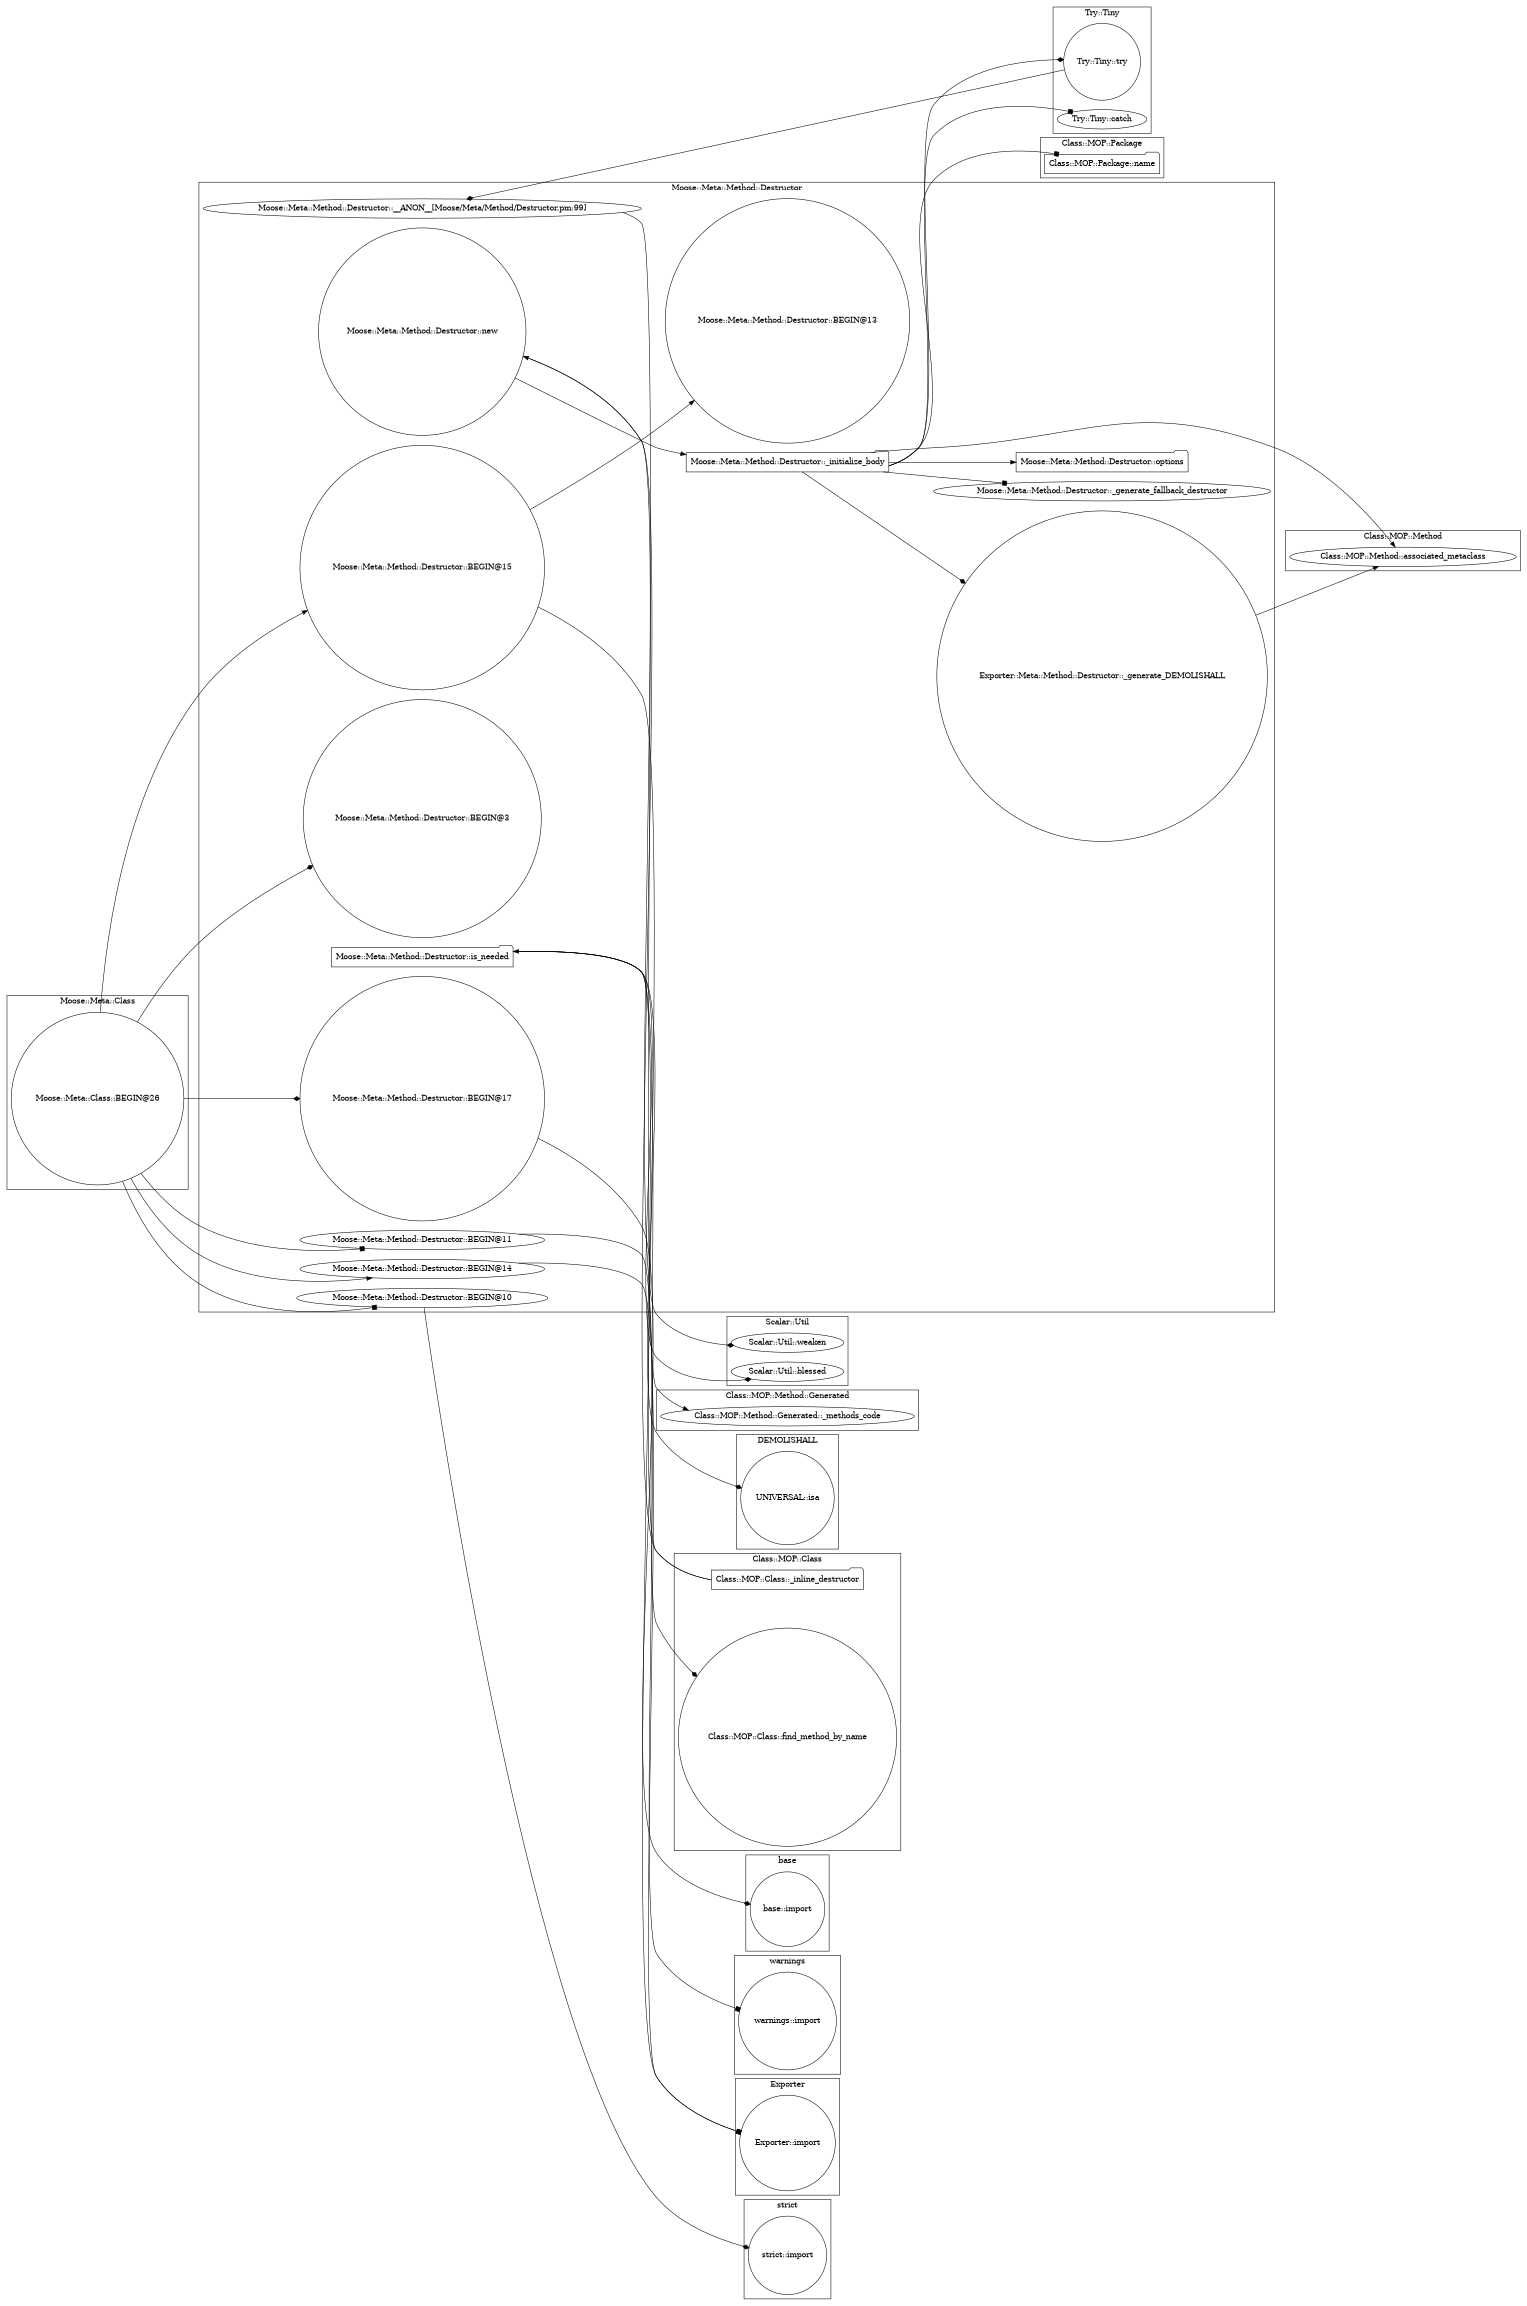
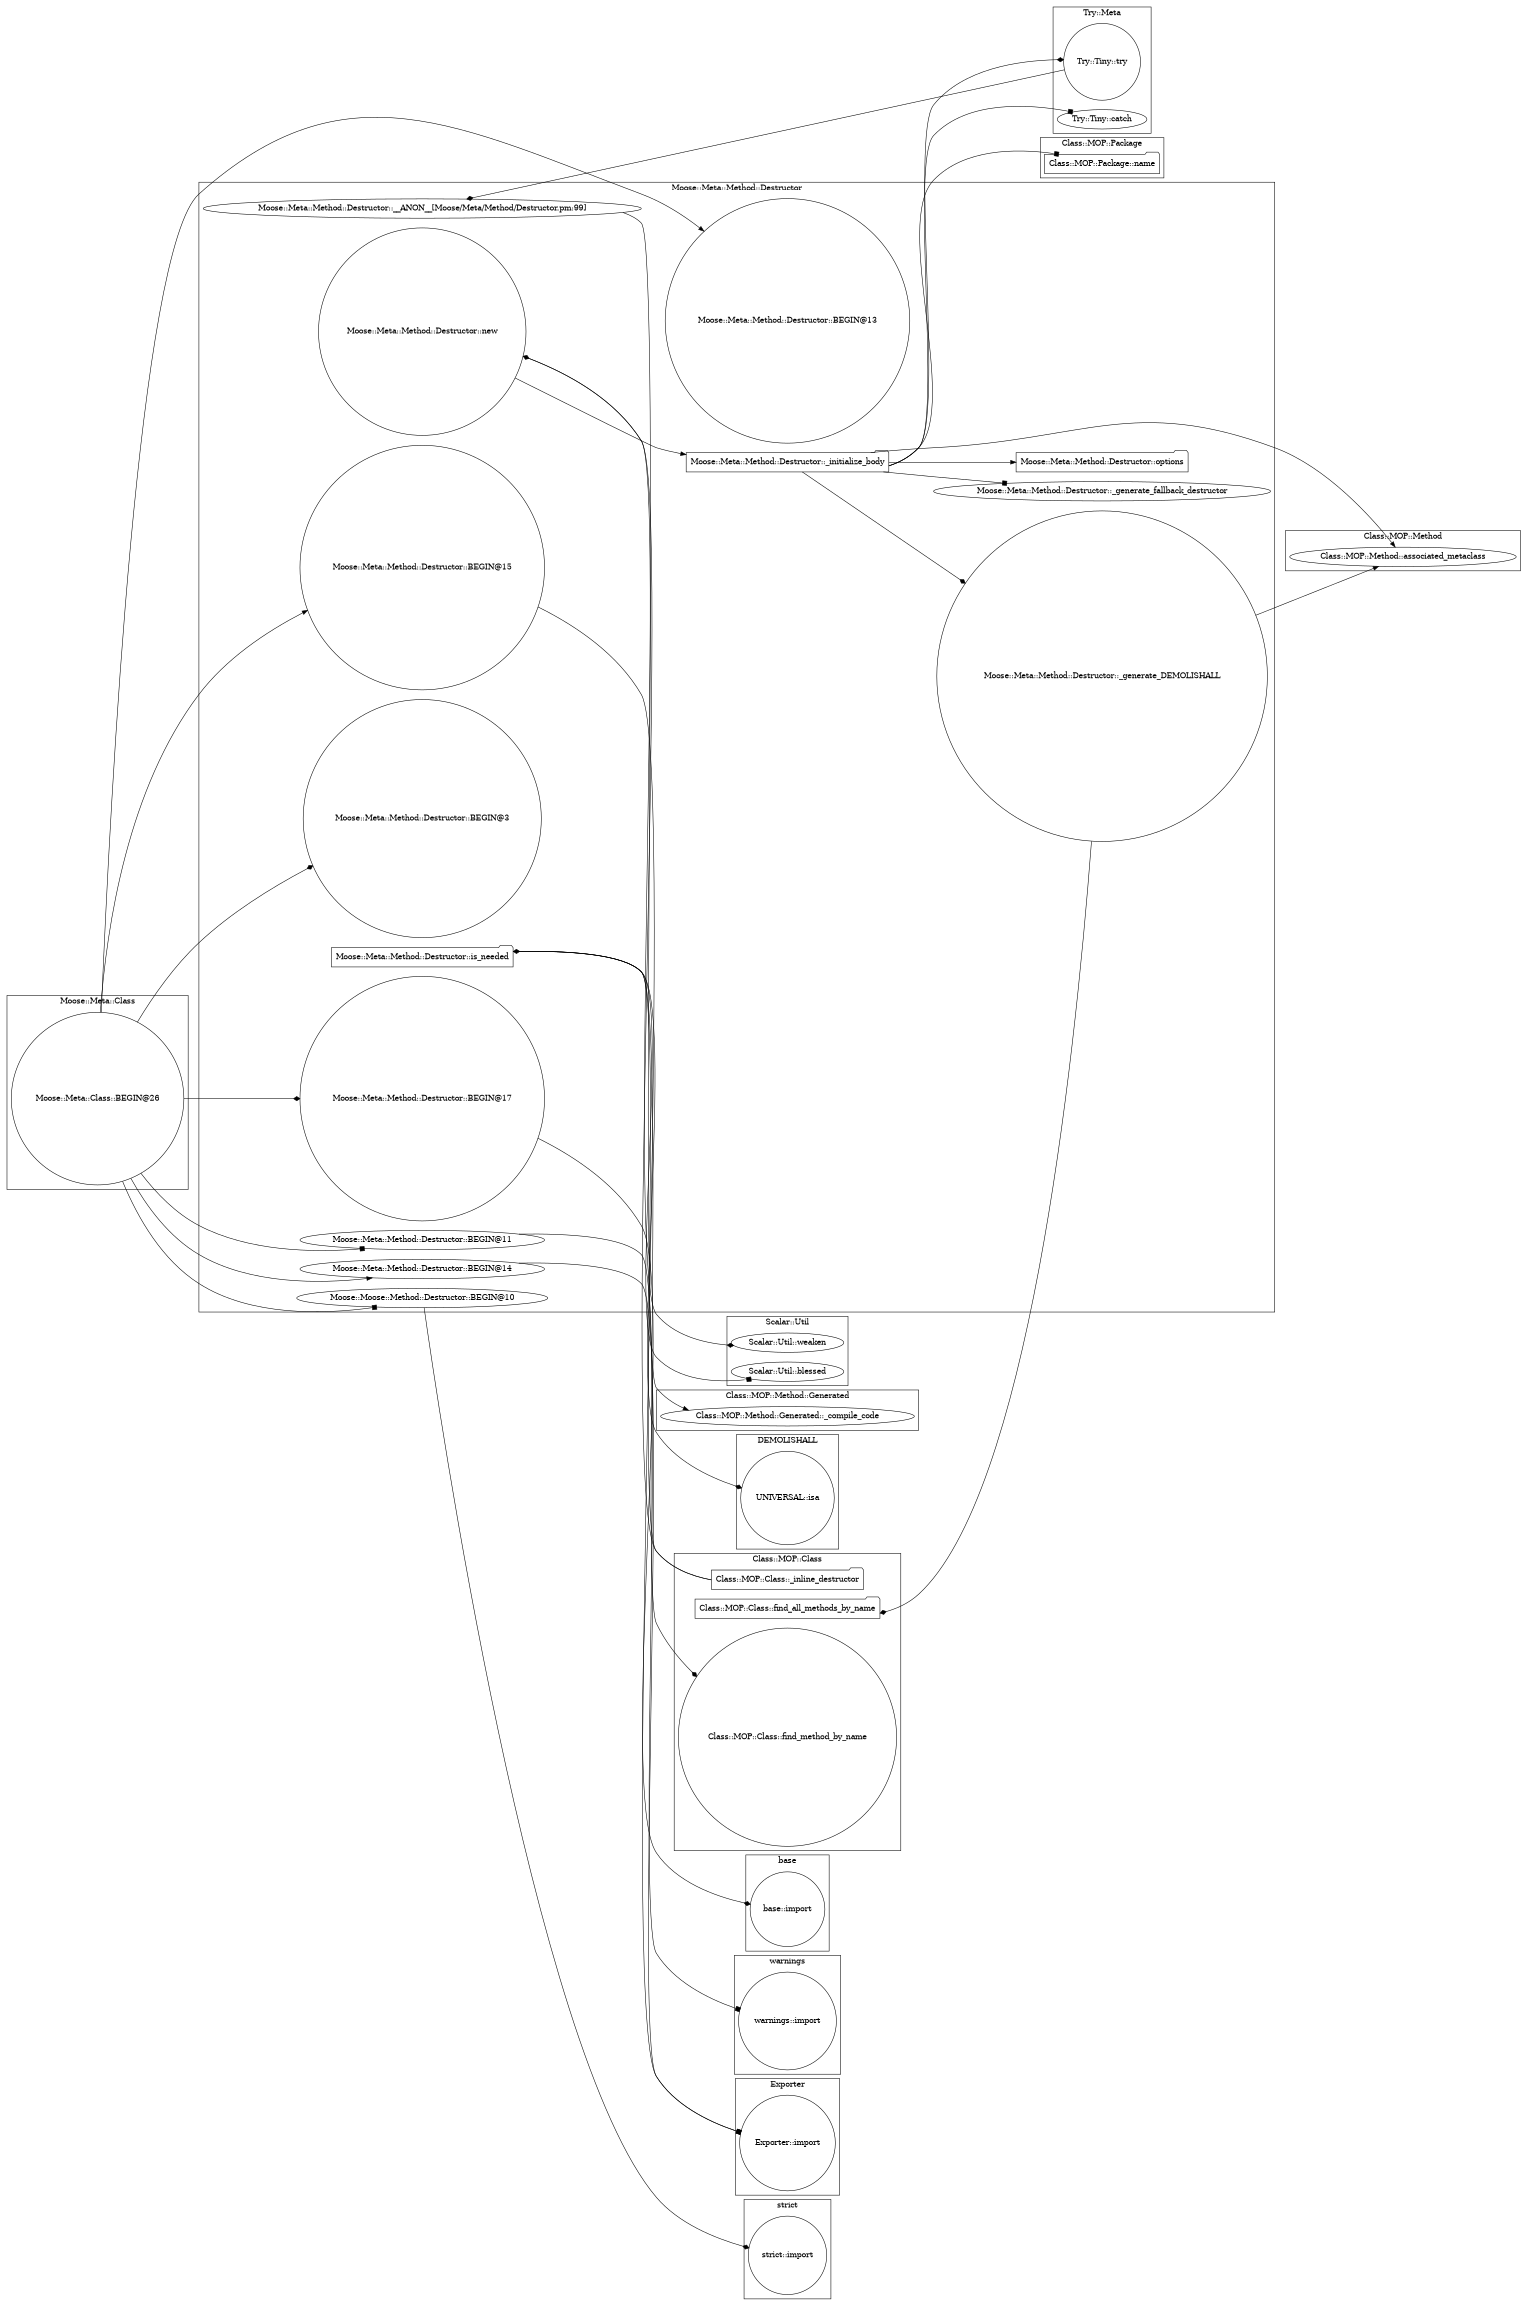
(1102, 13) -> (1102, 13)
(612, 460) -> (157, 329)
(1102, 676) -> (1102, 676)
(650, 1146) -> (650, 1146)
(643, 1221) -> (643, 1221)
(650, 1230) -> (650, 1230)
(422, 1298) -> (422, 1298)
(787, 1416) -> (787, 1416)
none -> (787, 1609)
